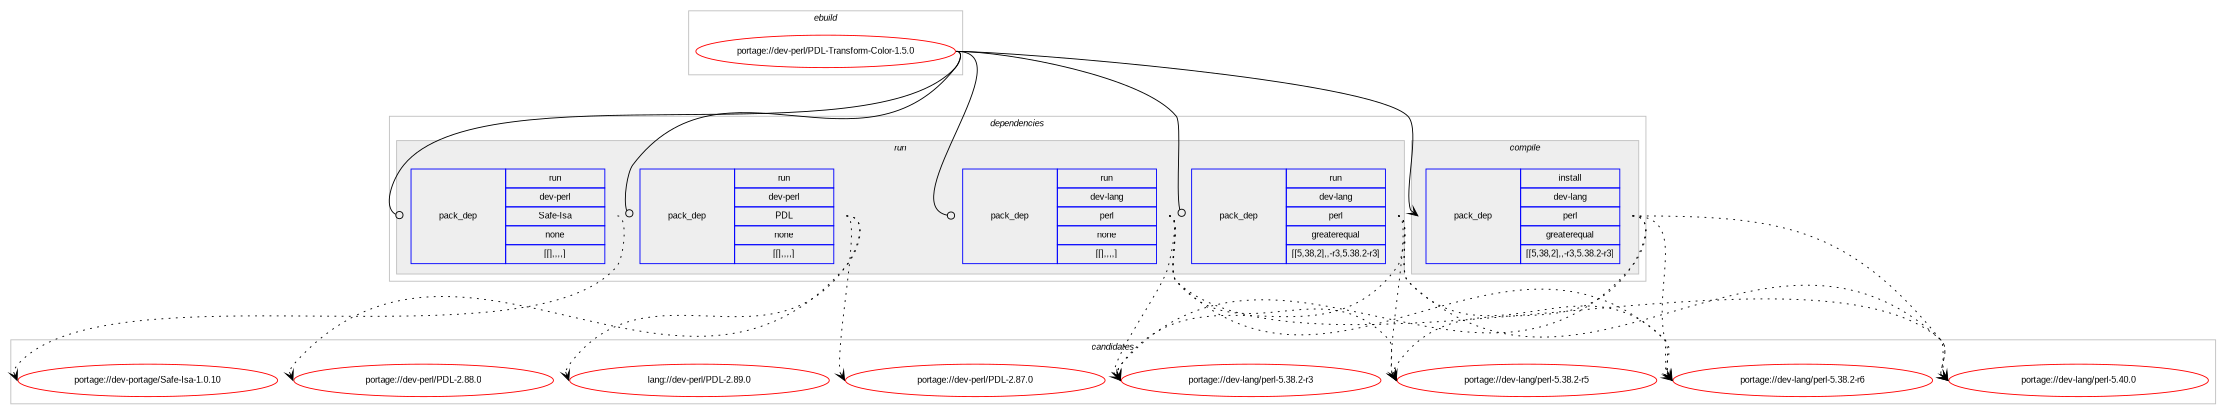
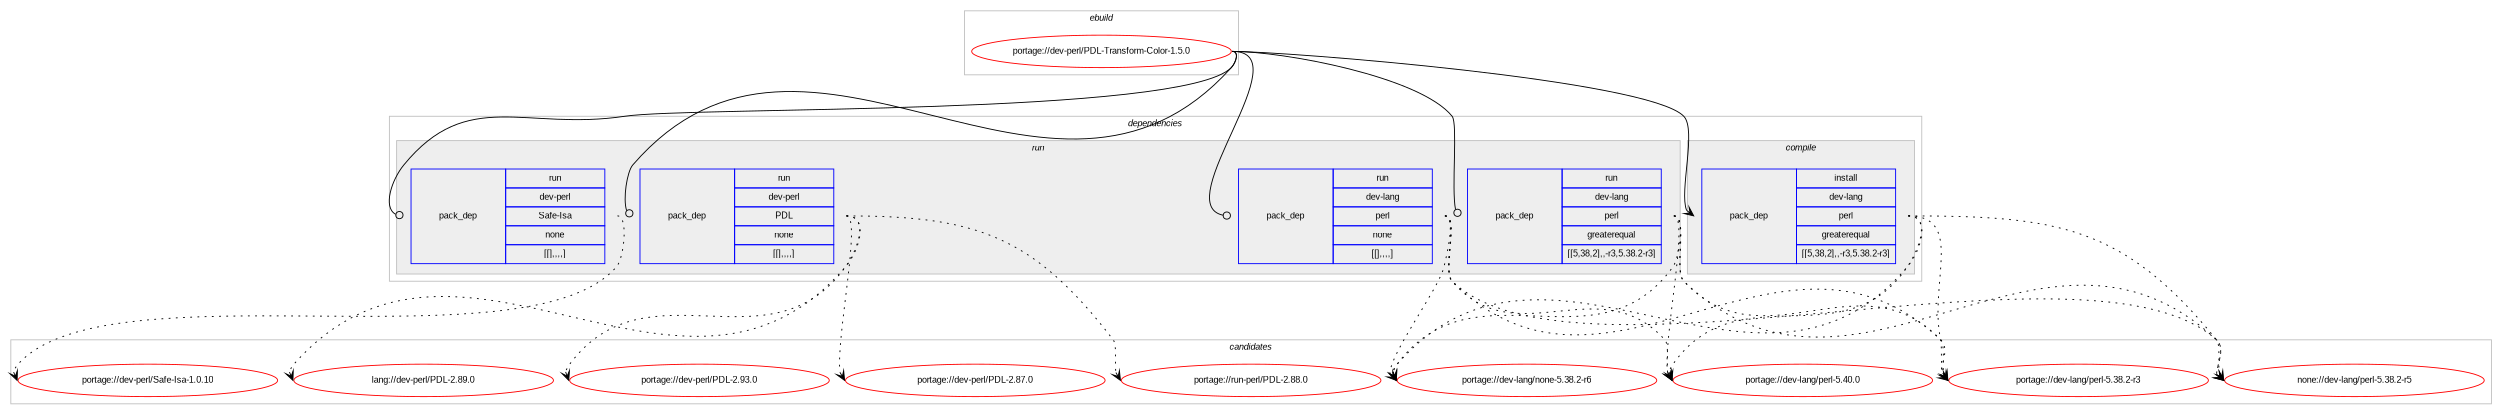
(148, 380) -> (148, 380)
(424, 380) -> (1251, 380)
none -> (699, 380)
(1527, 380) -> (2354, 380)
(1803, 380) -> (1527, 380)
